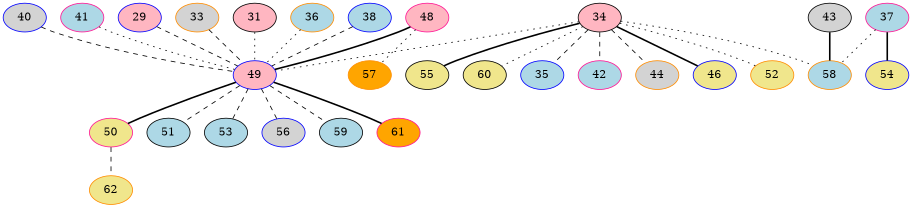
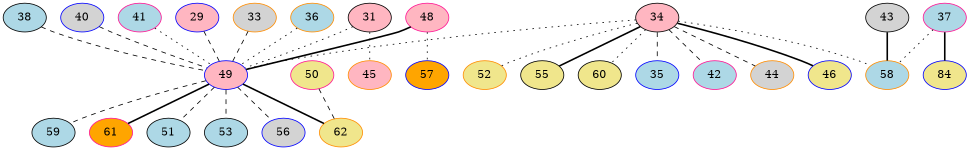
(370, 18) -> (25, 18)
(370, 75) -> (427, 75)
none -> (370, 75)
(887, 75) -> (945, 75)
(181, 102) -> (283, 104)
